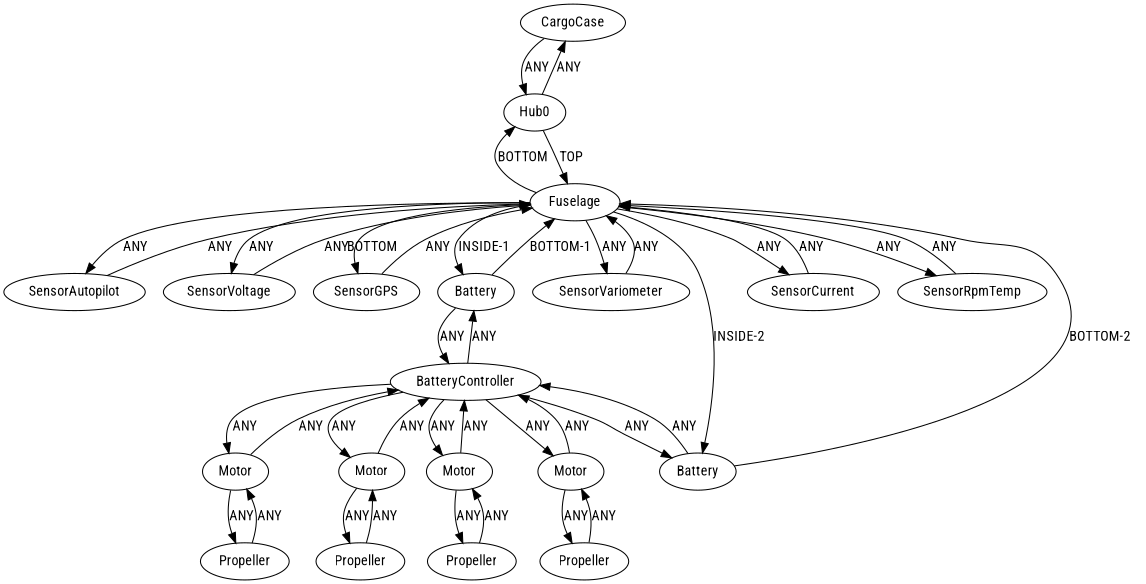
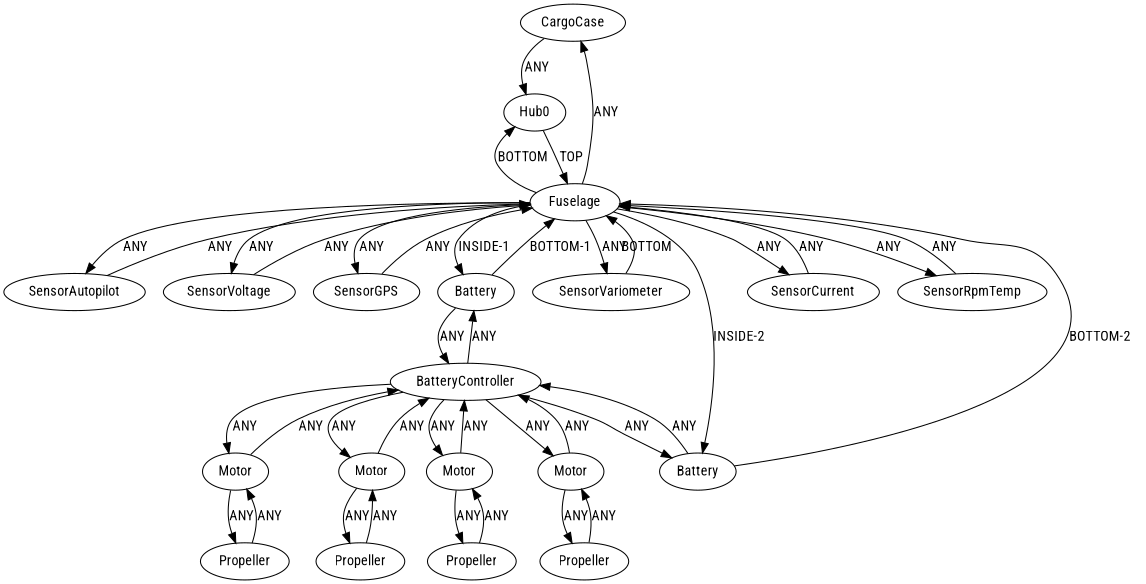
(552, 73) -> (593, 118)
(372, 247) -> (372, 247)
(647, 247) -> (647, 247)
